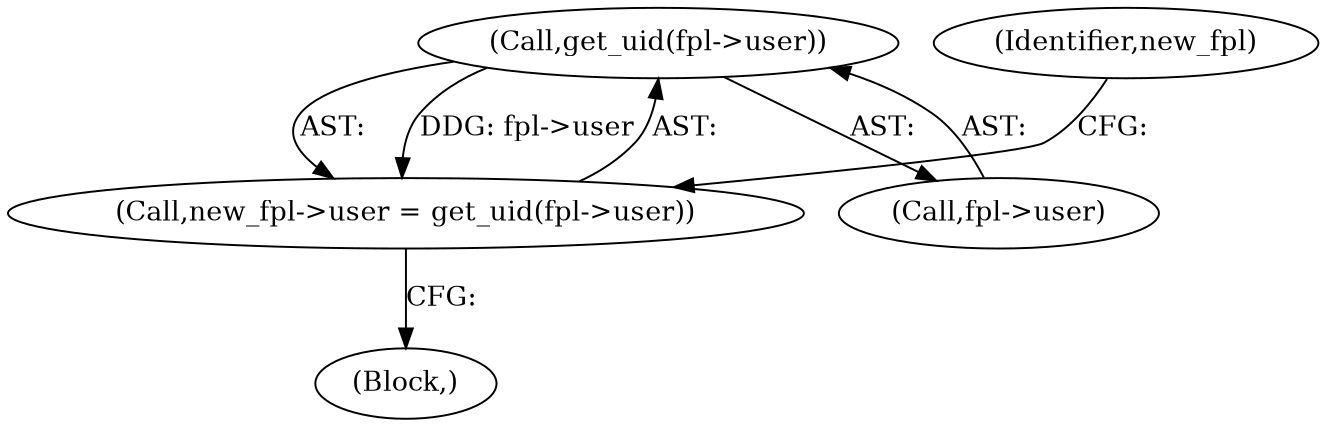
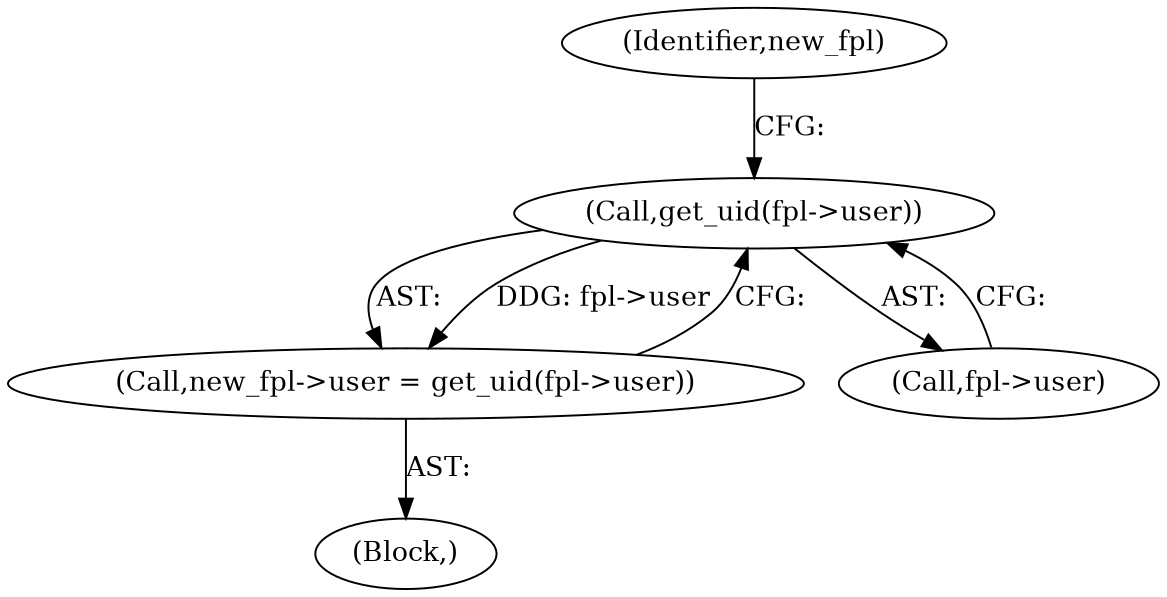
(690, 128) -> (775, 298)
(999, 128) -> (1016, 298)
(925, 161) -> (754, 118)
(446, 298) -> (443, 469)
